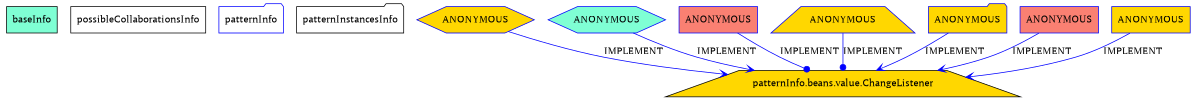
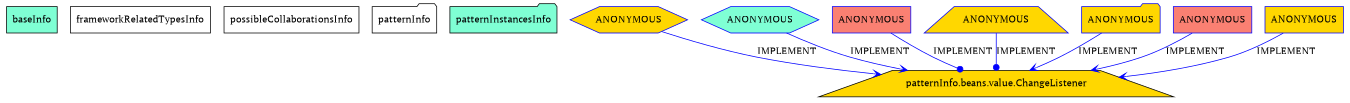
none -> (140, 20)
(251, 20) -> (404, 20)
(350, 20) -> (503, 20)
